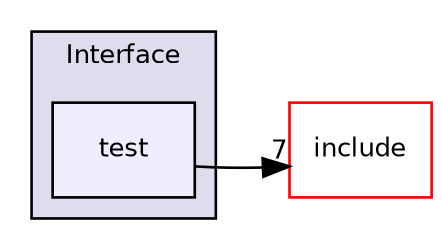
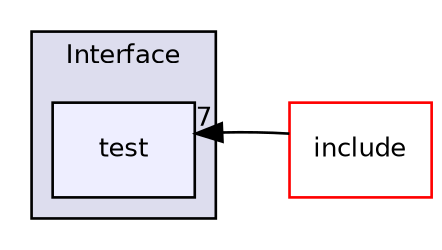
(233, 168) -> (256, 132)
